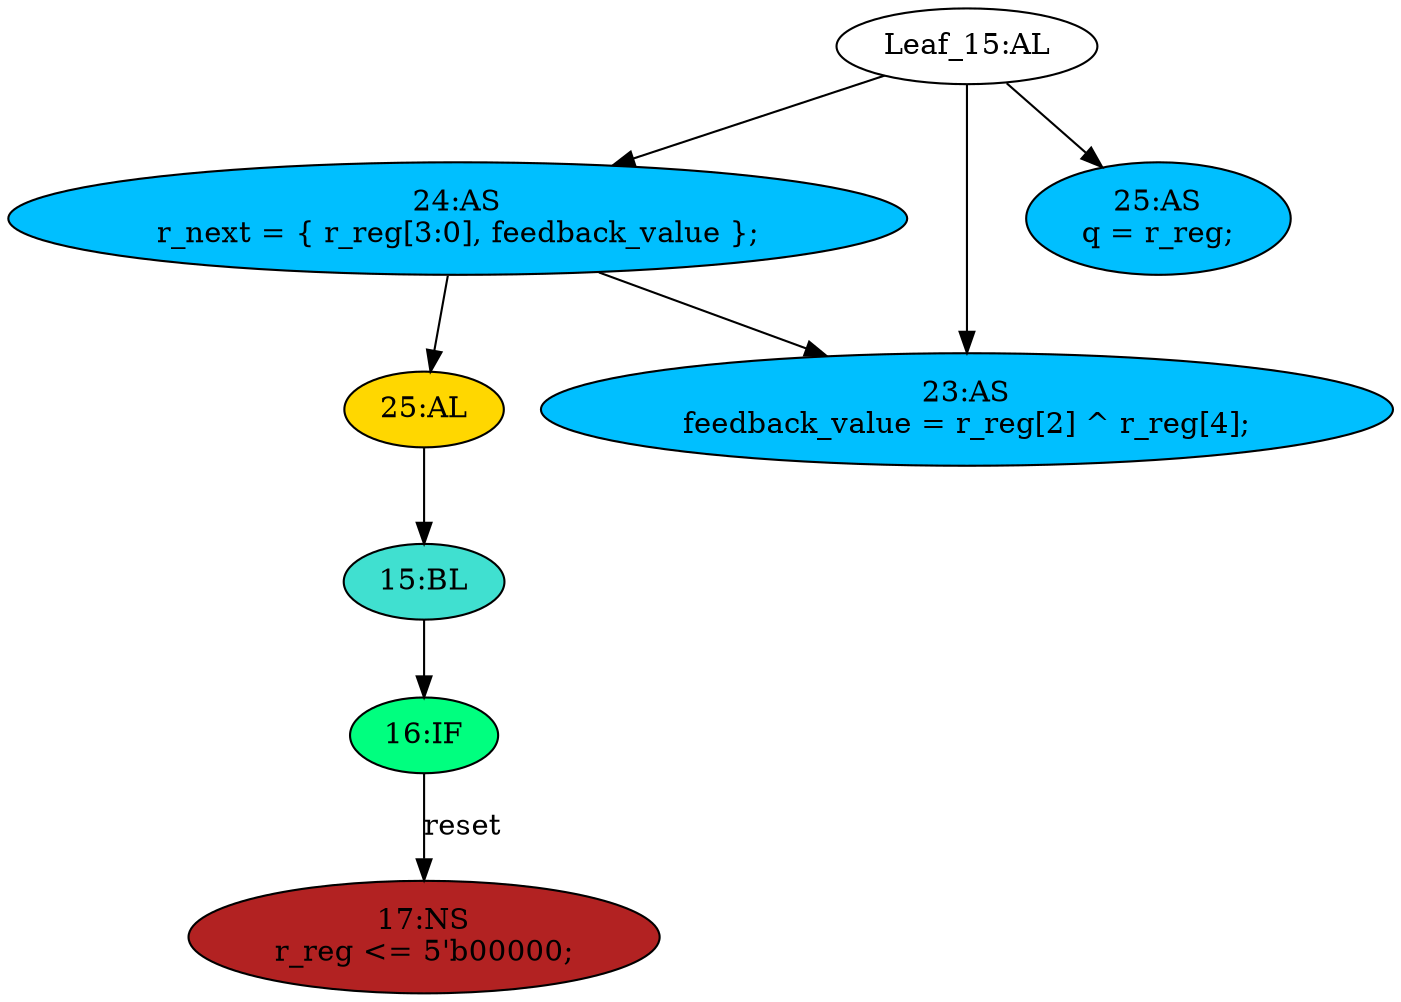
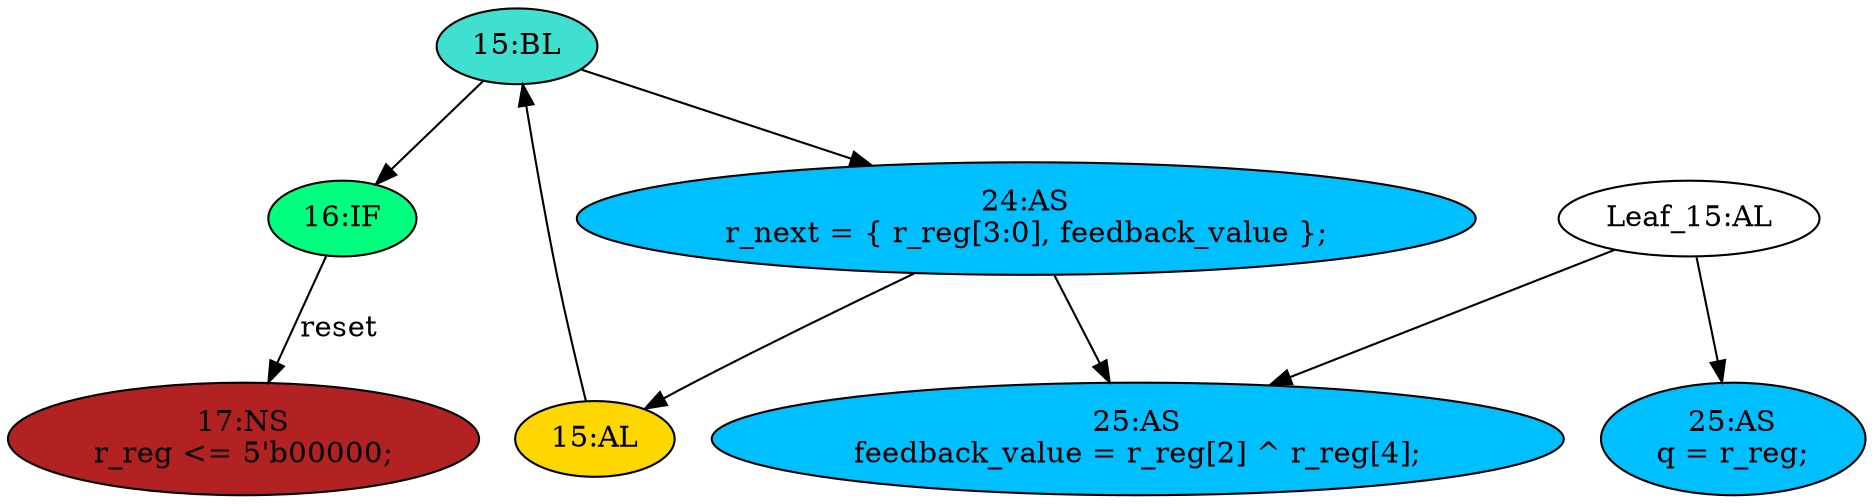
(759, 117) -> (716, 114)
(424, 409) -> (595, 439)
(967, 409) -> (1138, 439)
